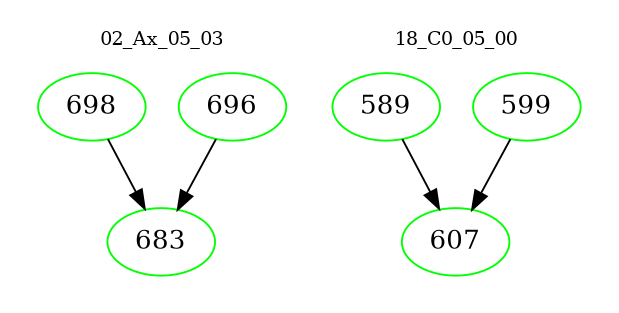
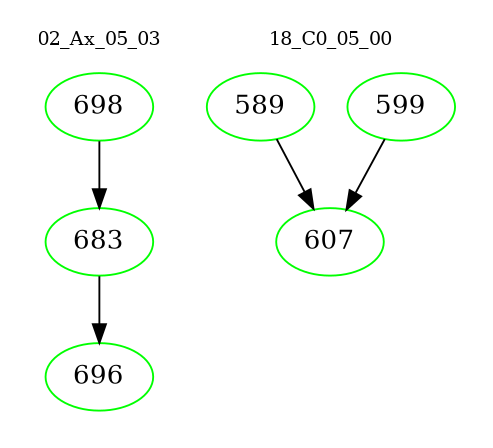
(201, 166) -> (99, 300)
